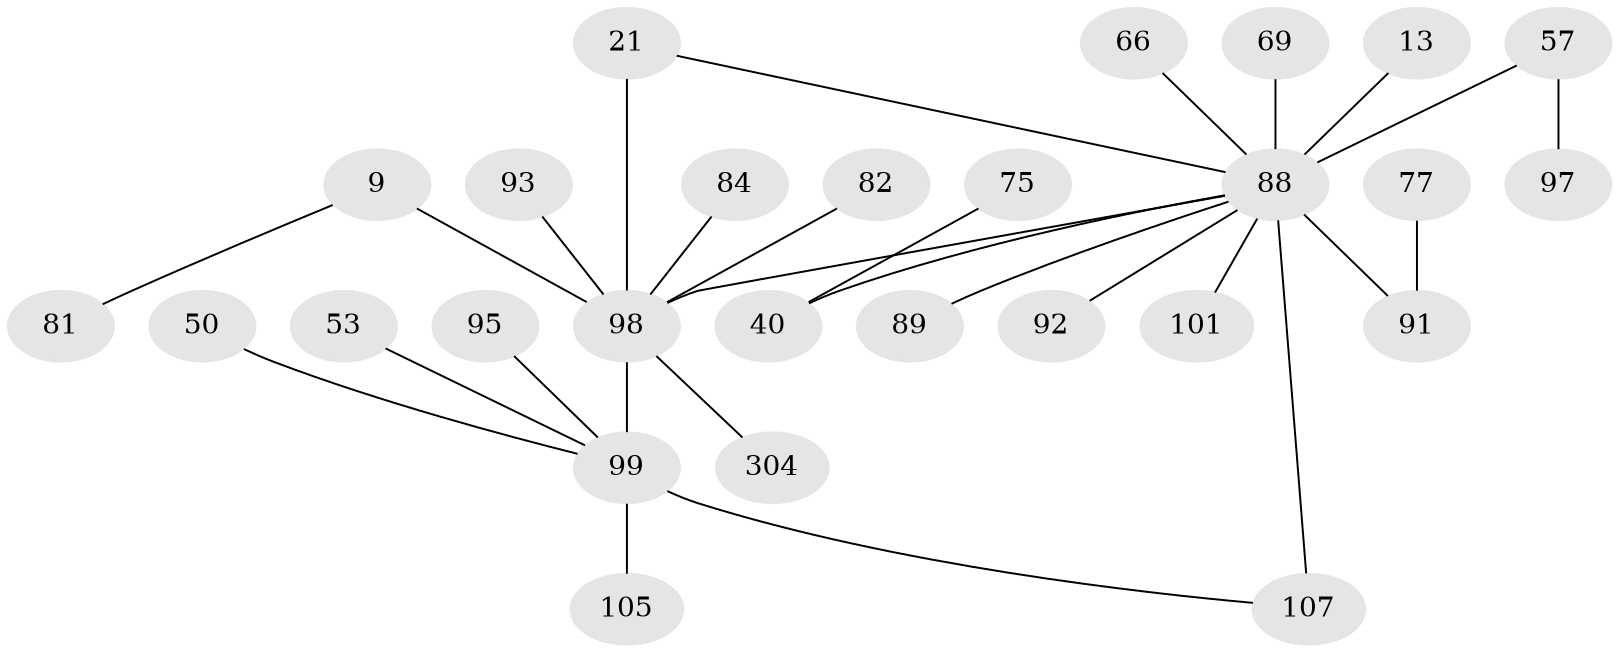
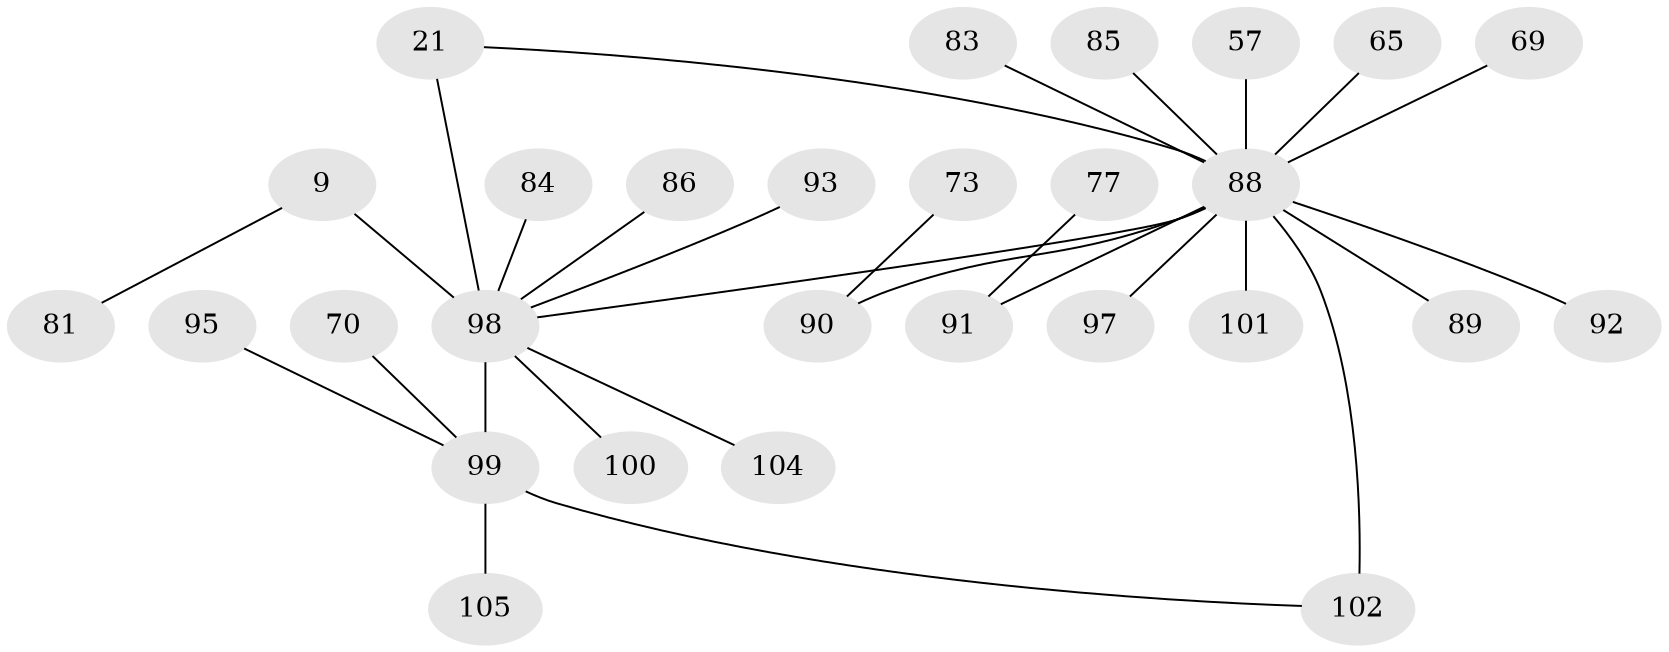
none -> (1104, 43)
(1134, 43) -> (1387, 43)
(1417, 43) -> (963, 43)
(1558, 114) -> (1173, 256)
(877, 185) -> (680, 185)
(1018, 185) -> (963, 185)
(202, 326) -> (344, 326)
(344, 326) -> none
(768, 326) -> (818, 326)
none -> (631, 468)
(772, 468) -> (778, 468)
(1309, 609) -> (1358, 609)
